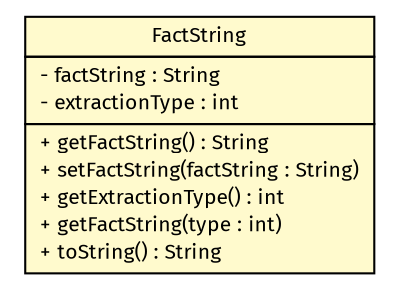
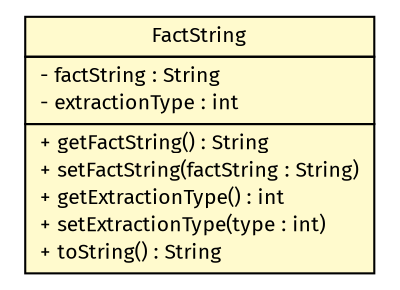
(161, 225) -> (183, 225)
